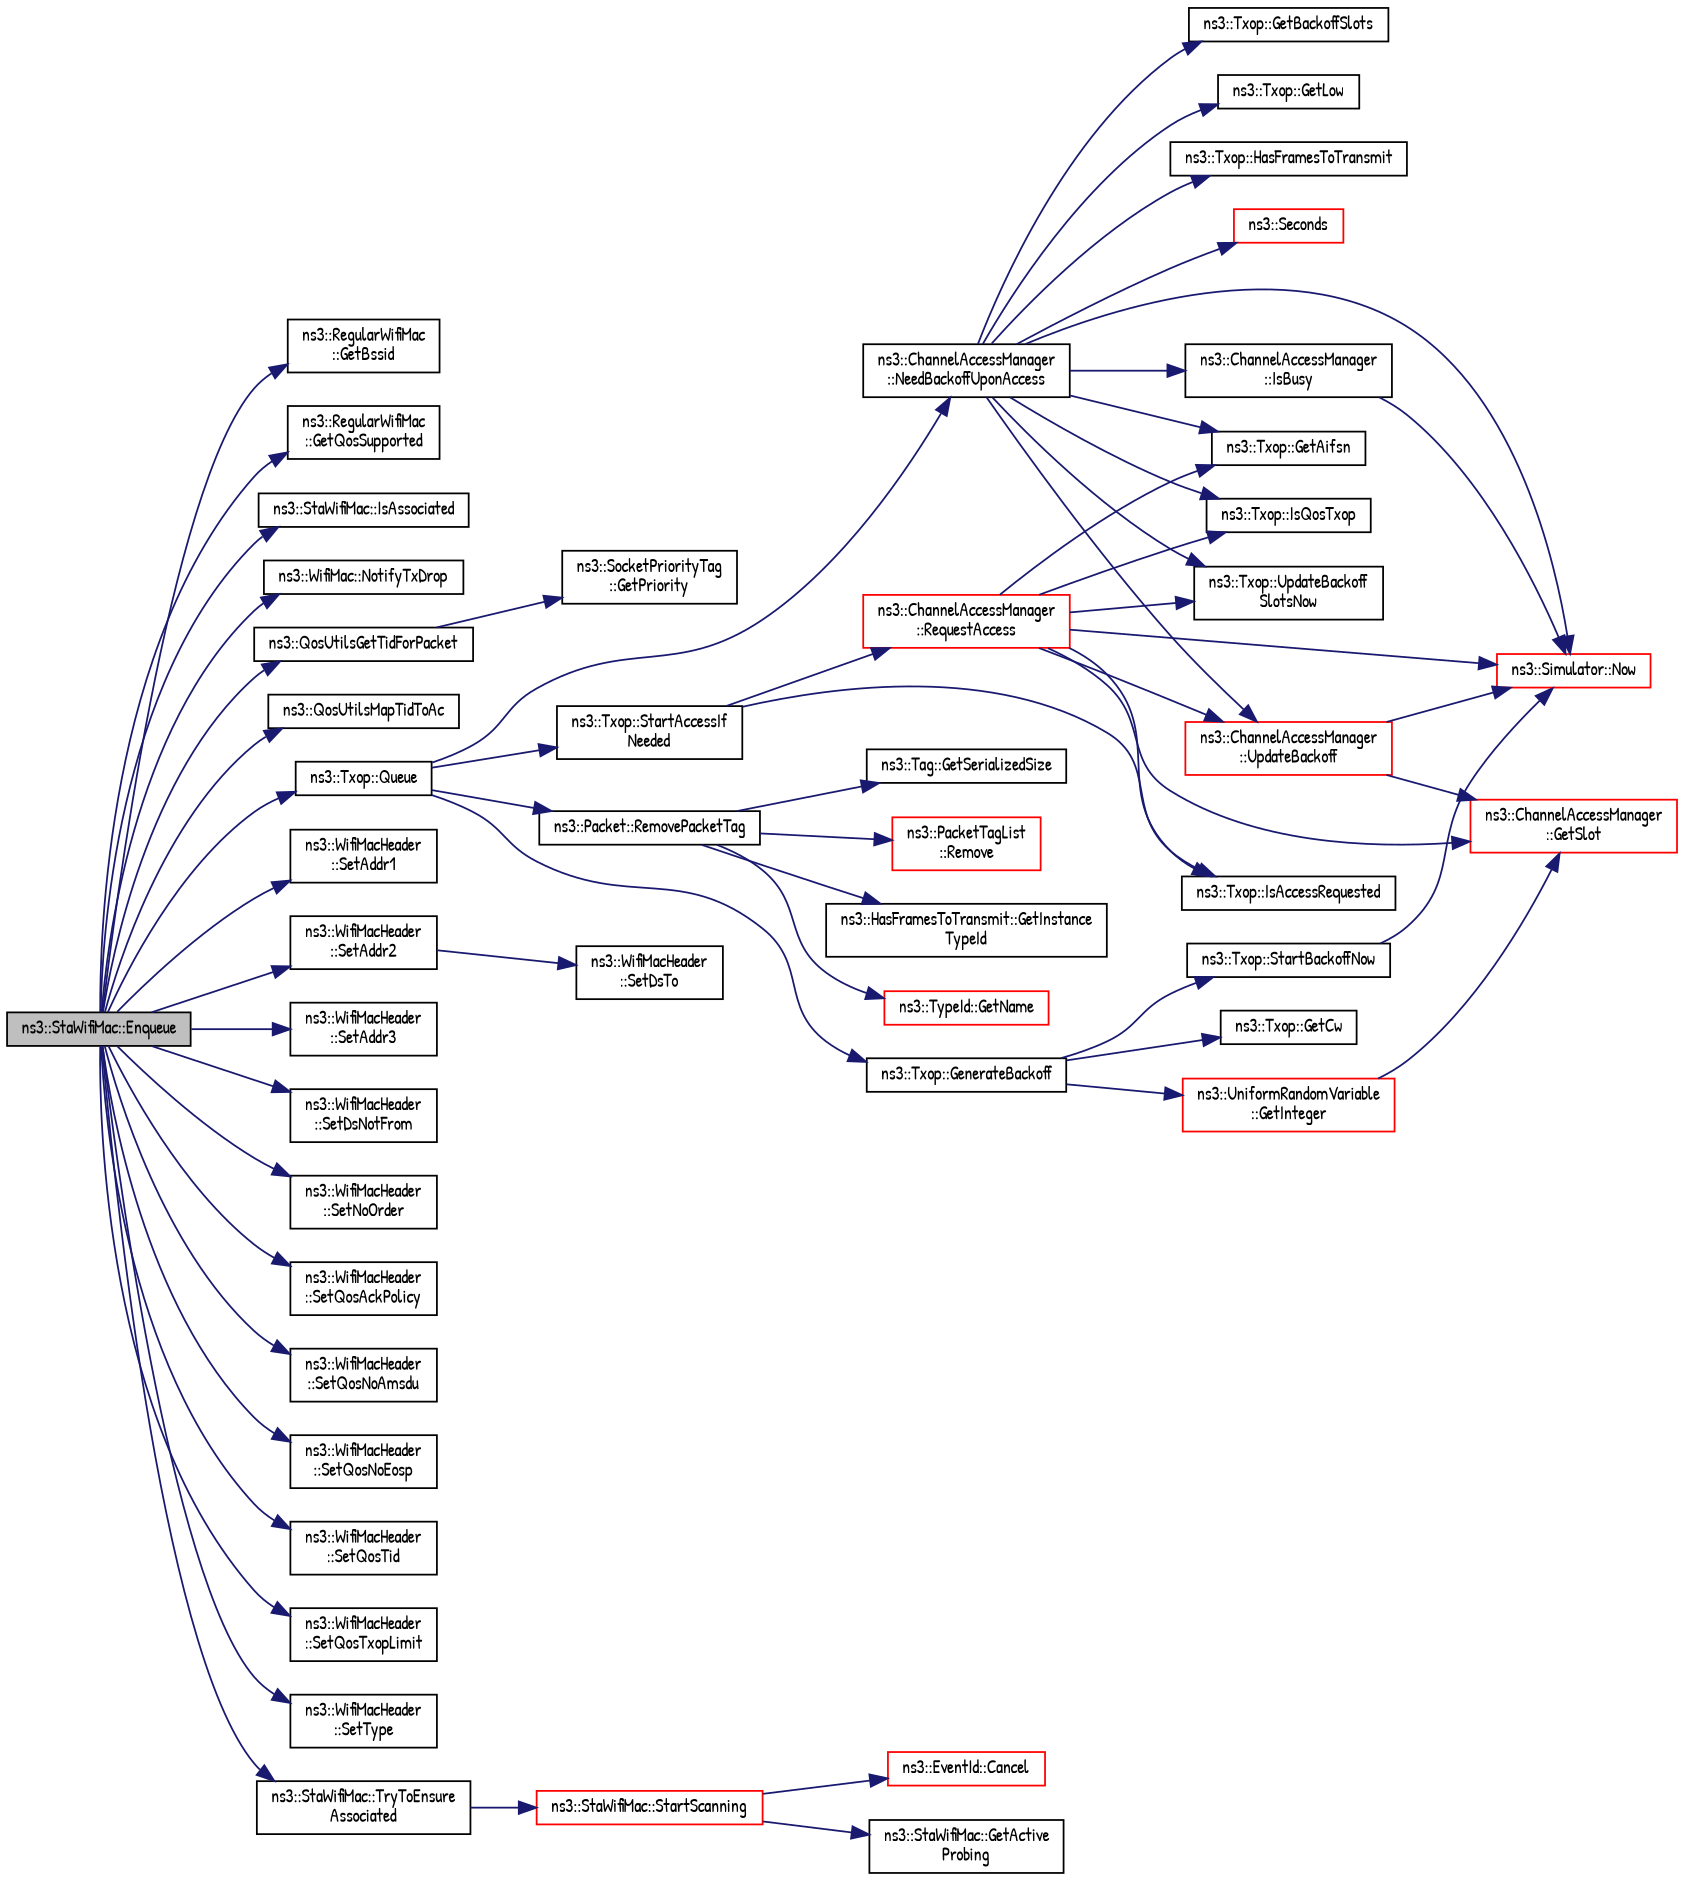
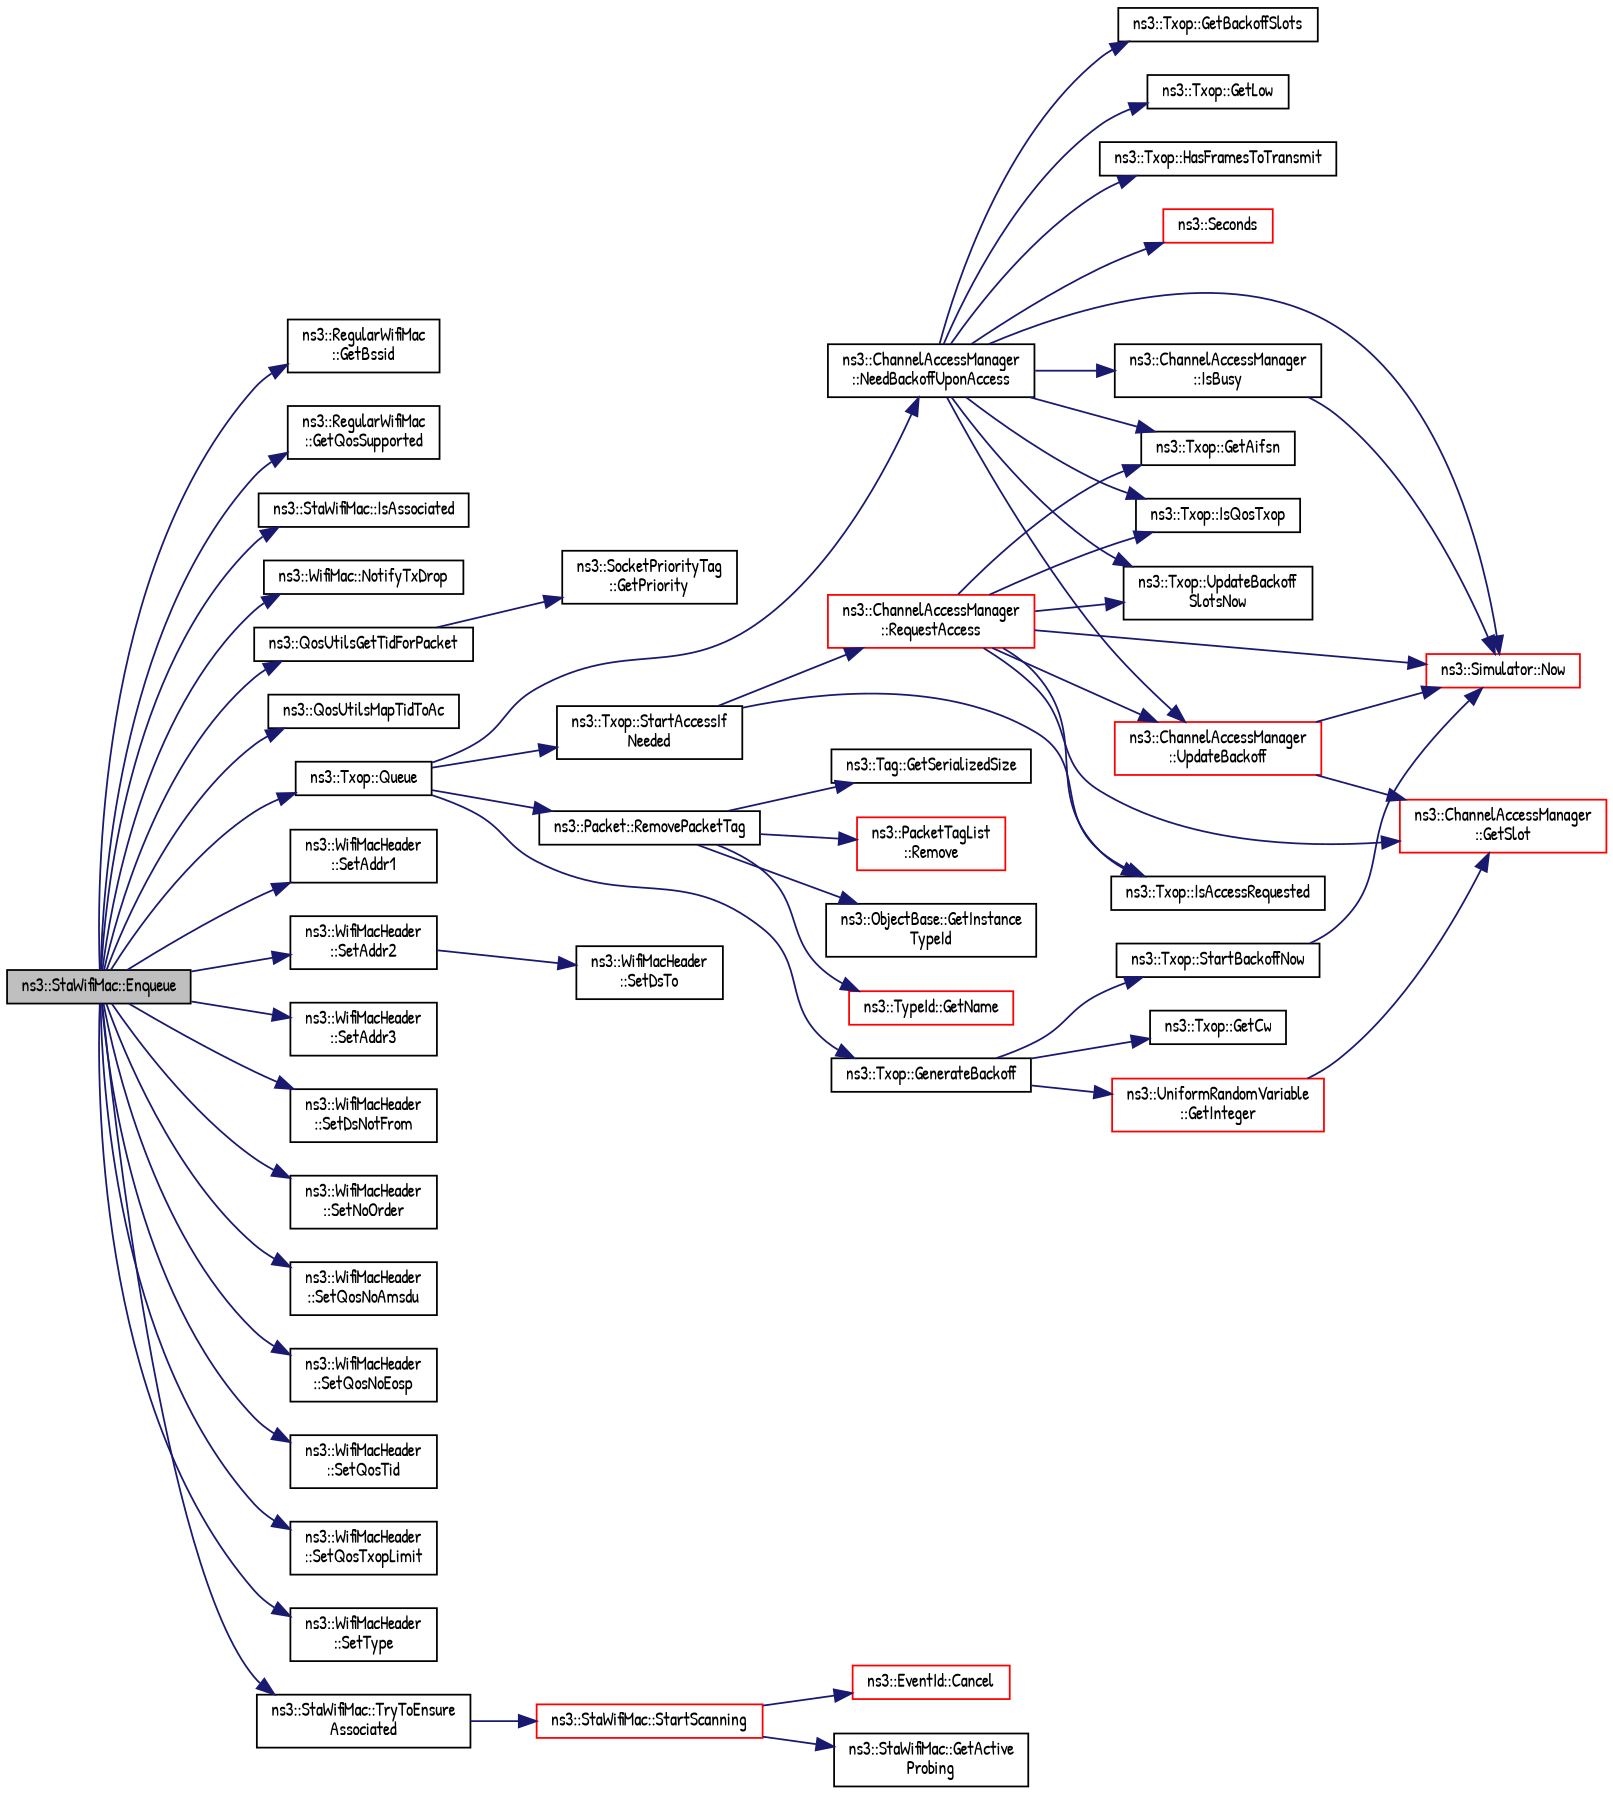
(966, 930) -> (931, 930)
(364, 1289) -> none
